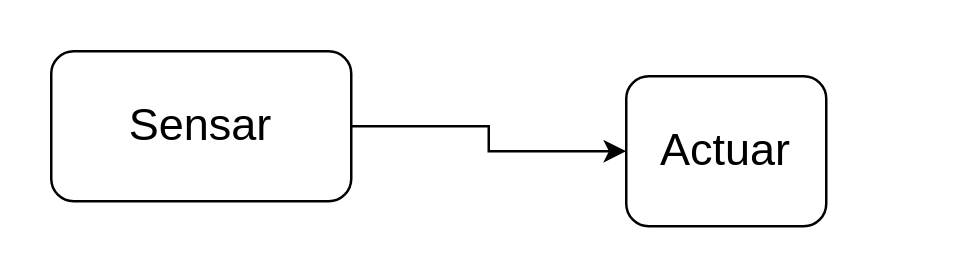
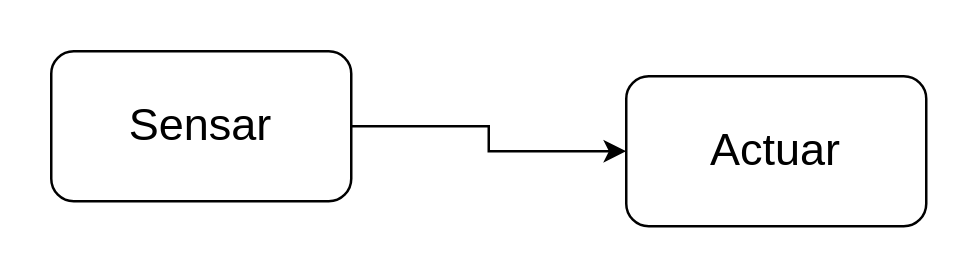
(726, 151) -> (776, 151)
